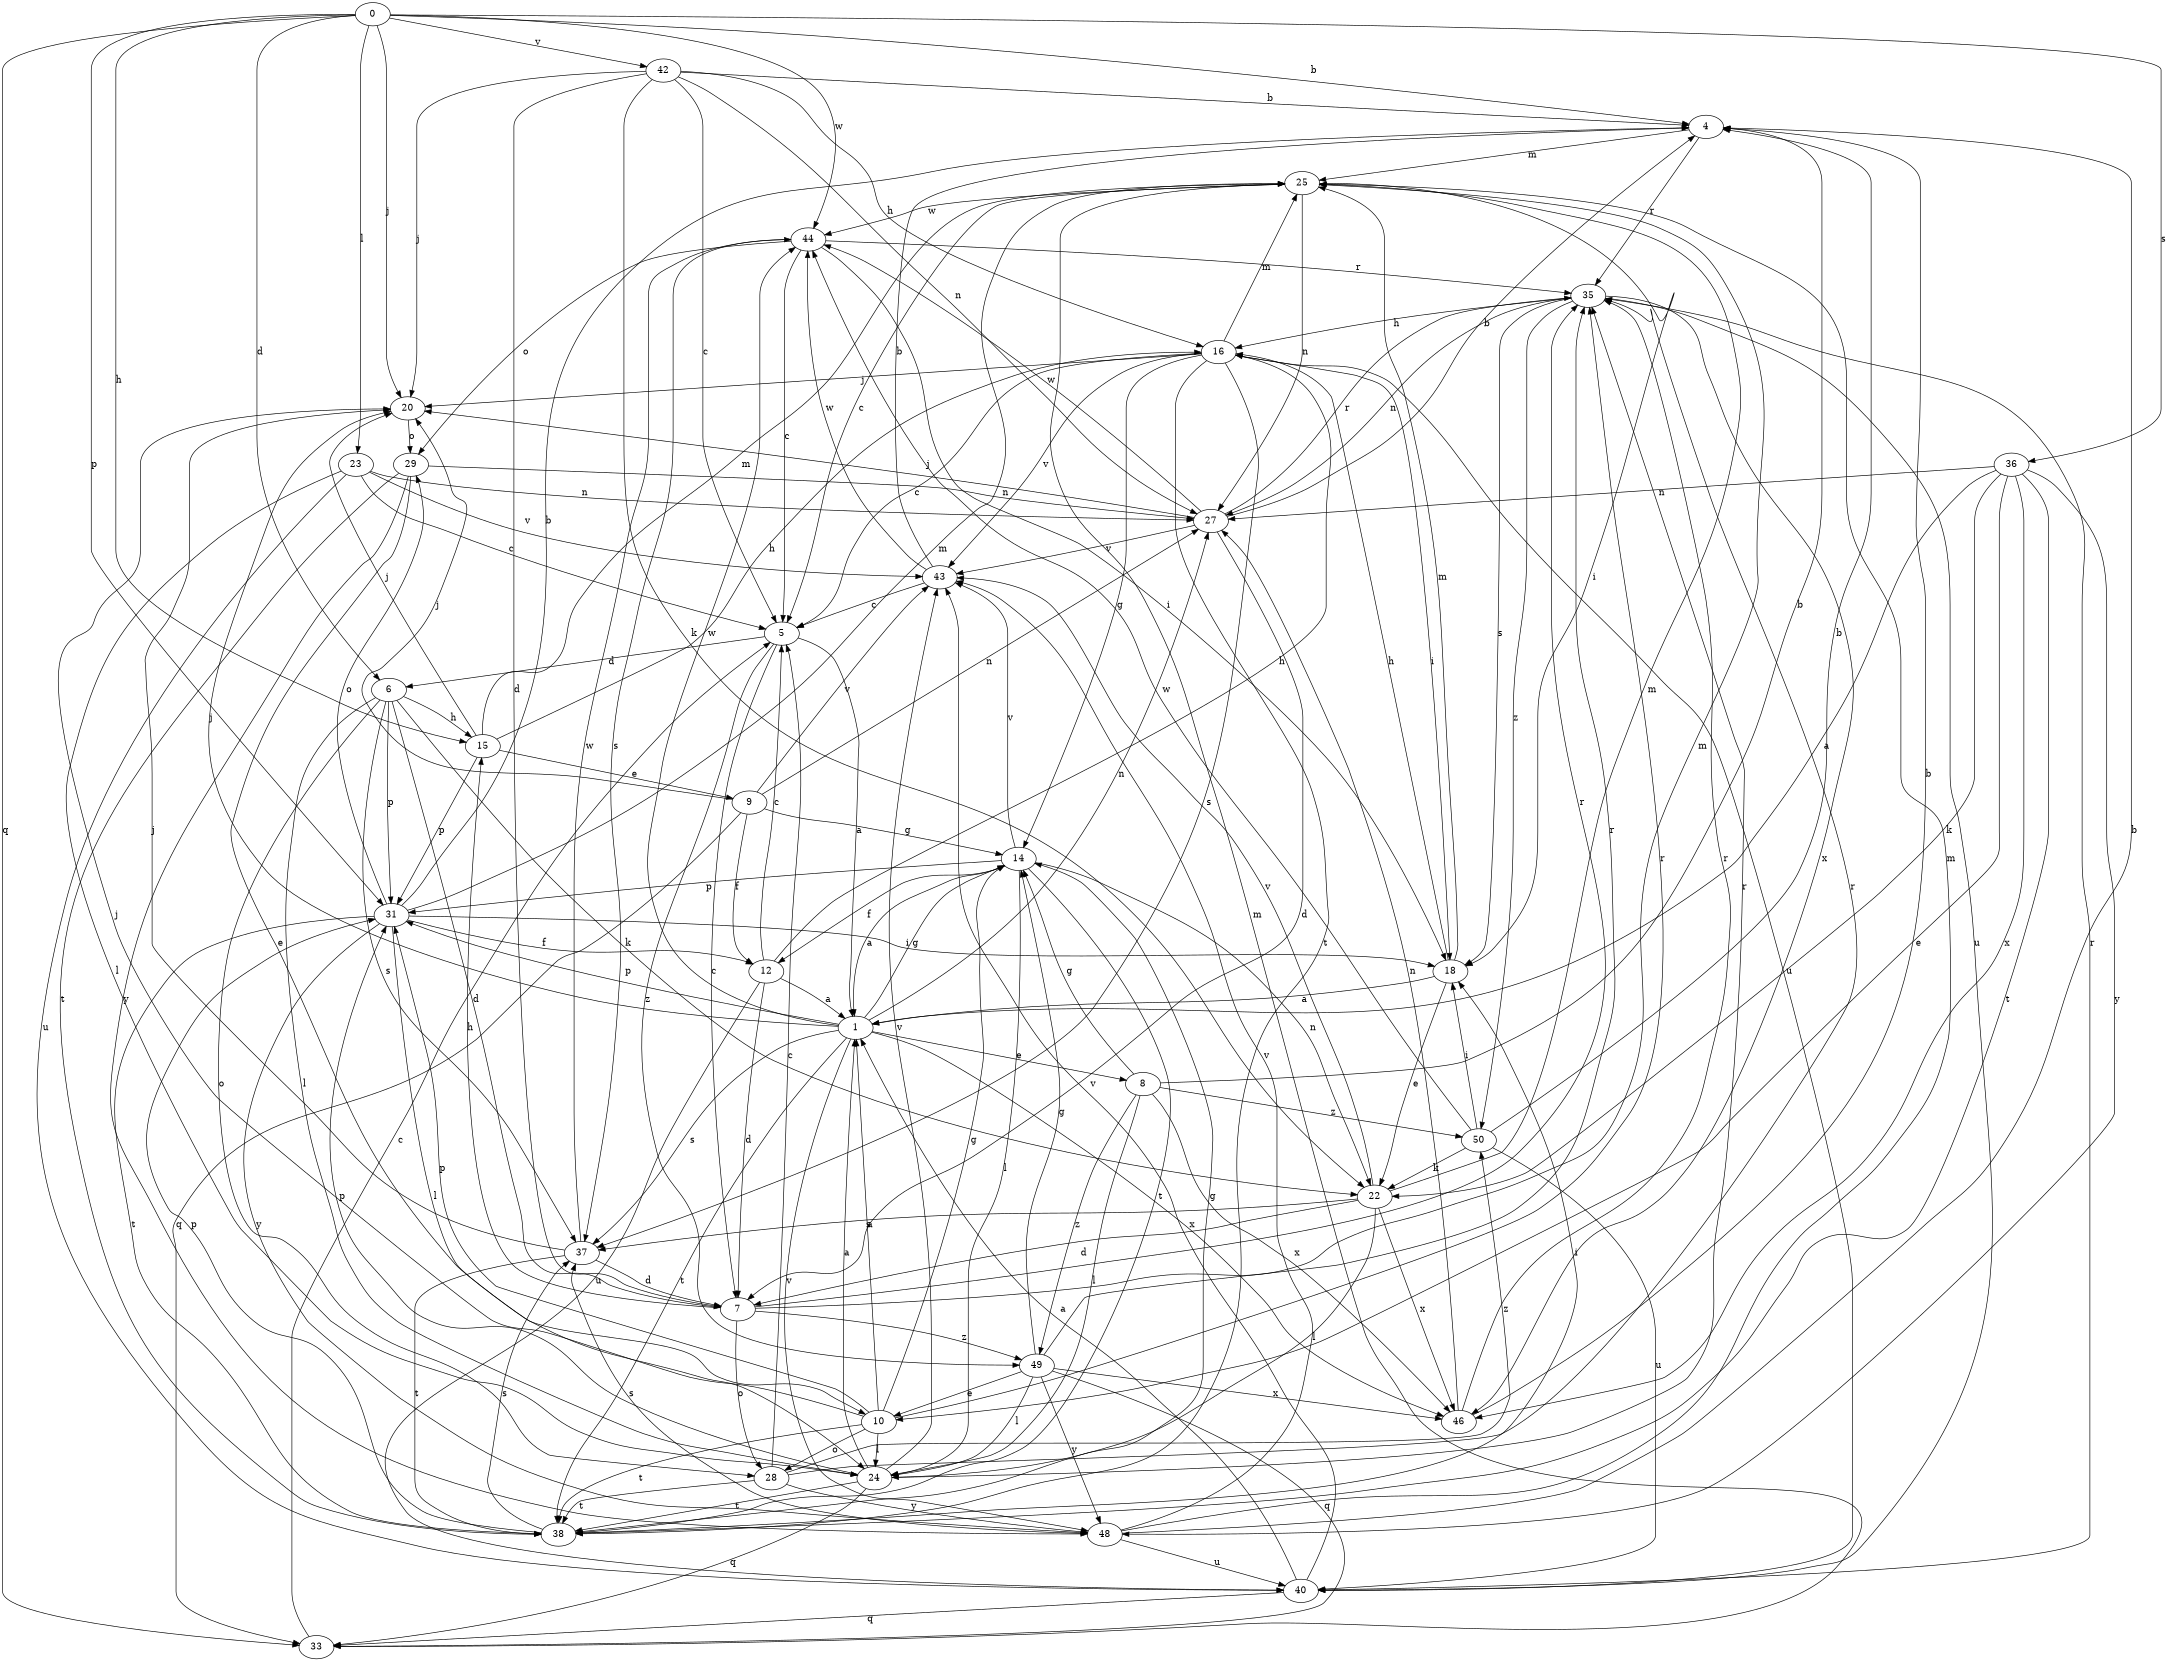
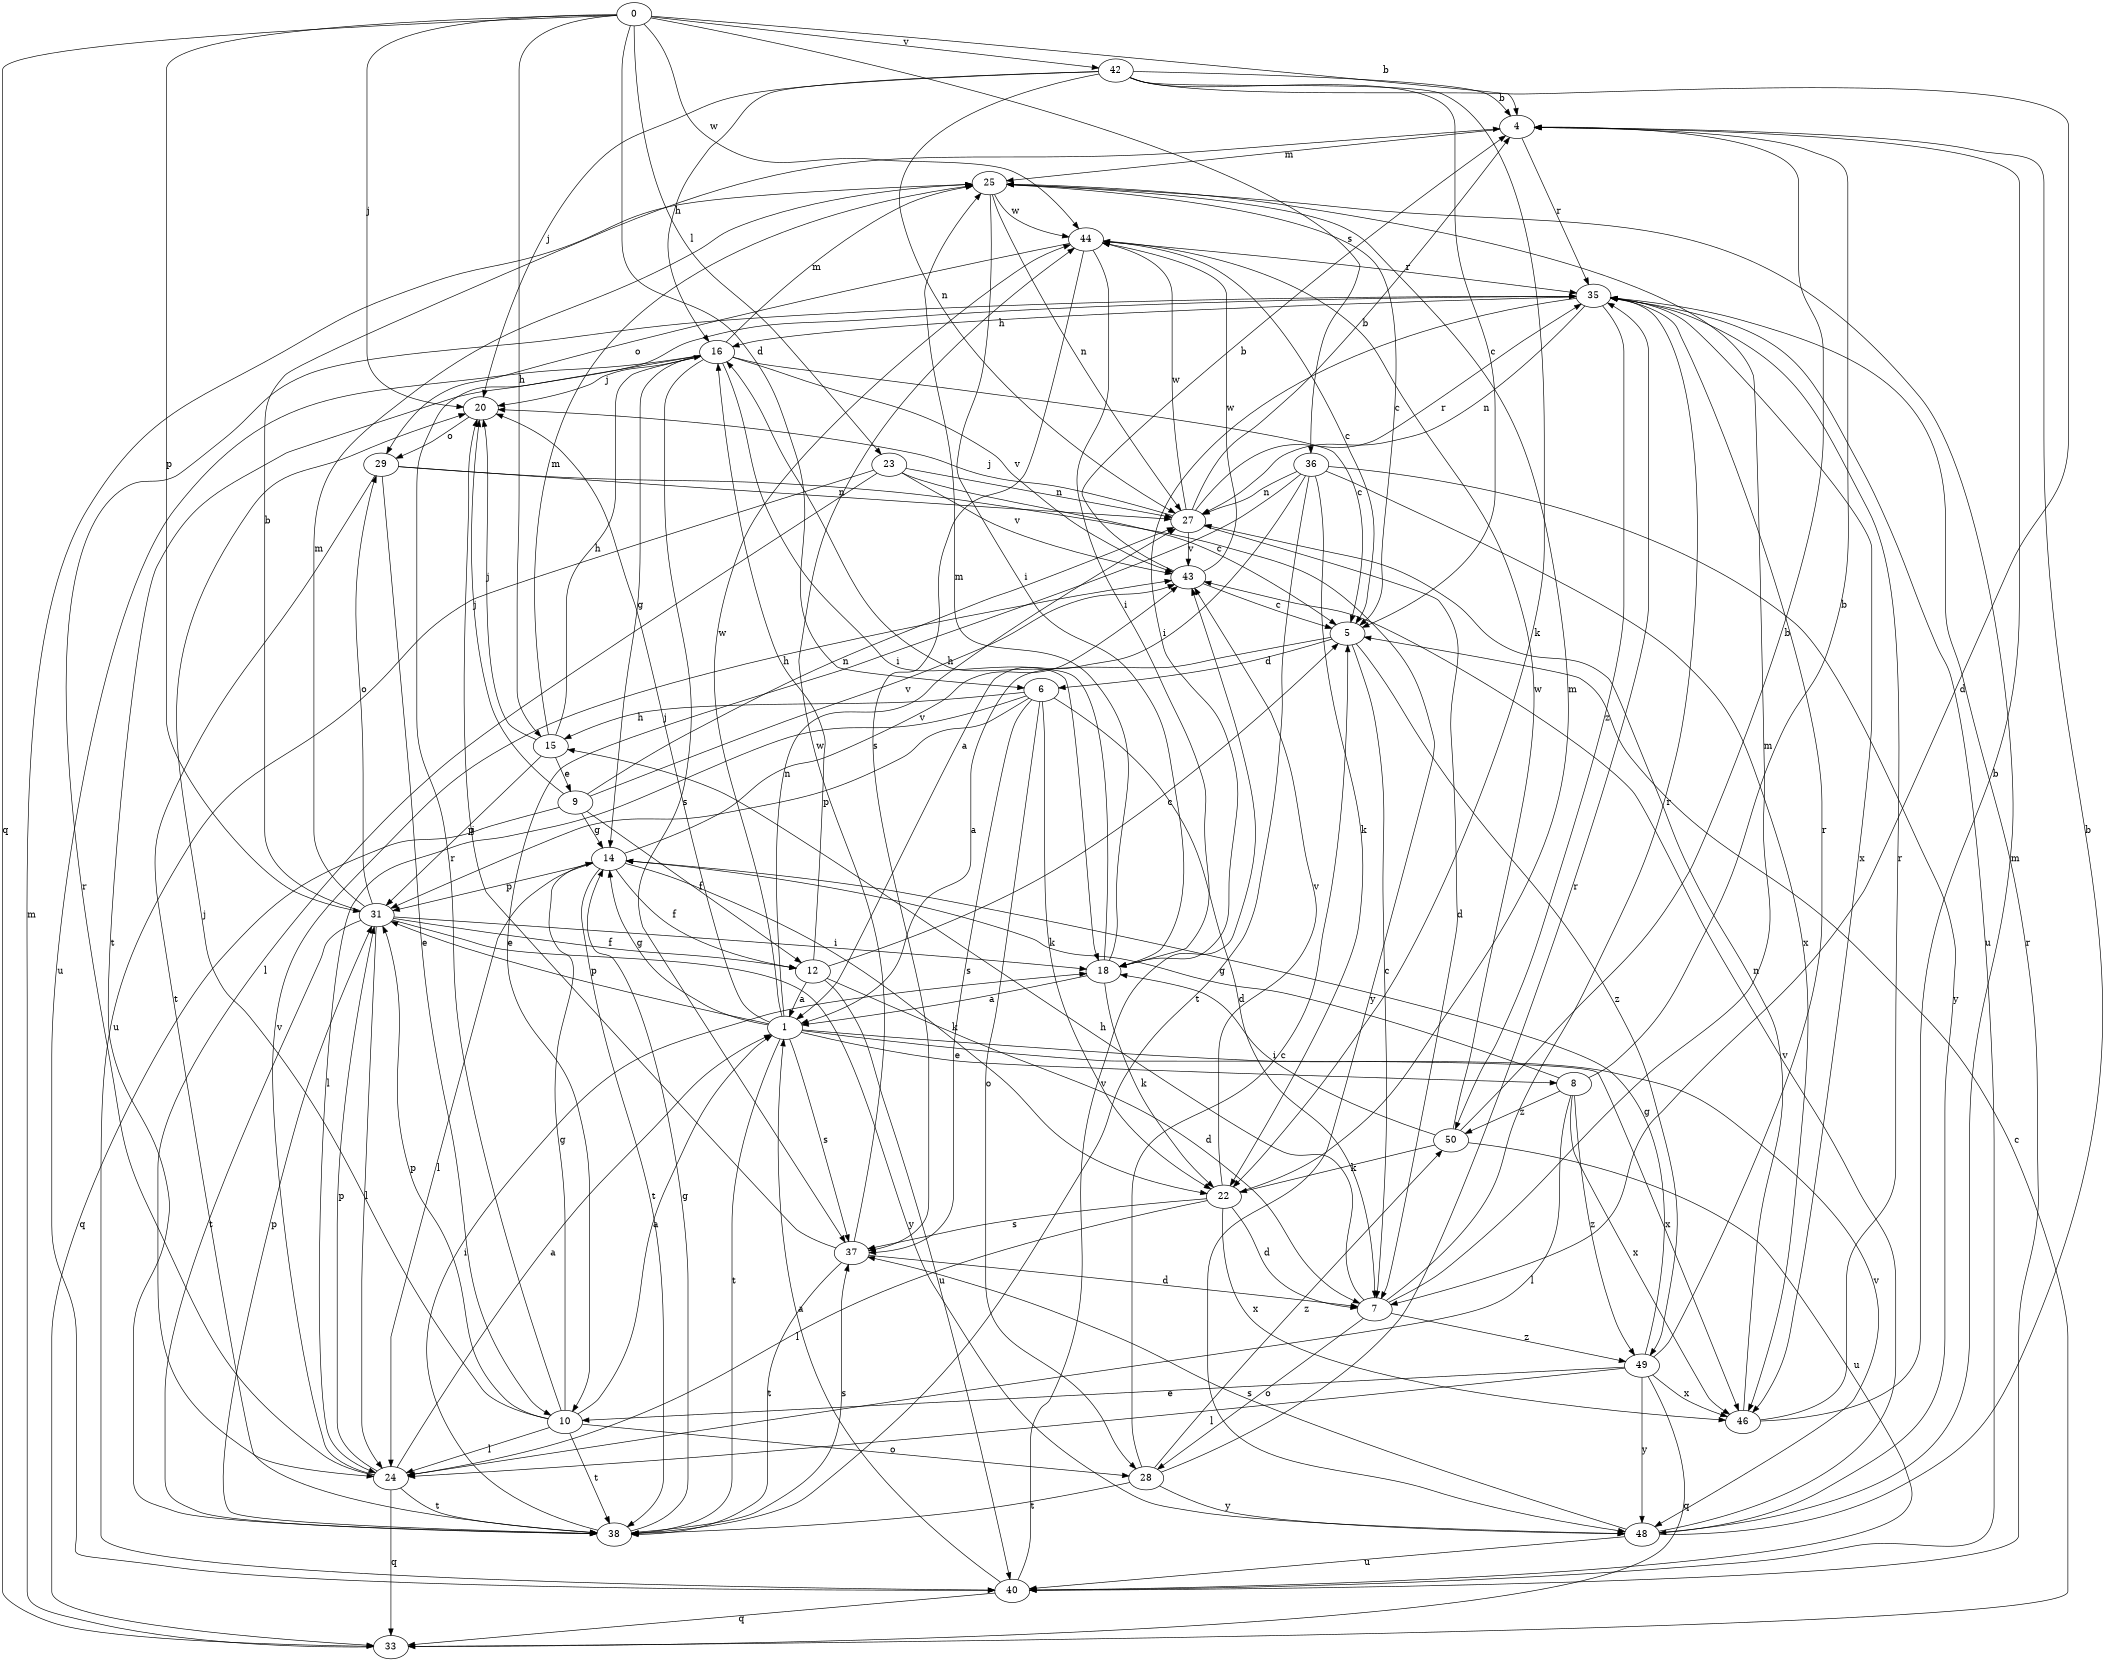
(1500, 634) -> (1165, 634)
(896, 906) -> none
(1313, 1028) -> (955, 1028)
(1416, 1084) -> (1144, 1084)
